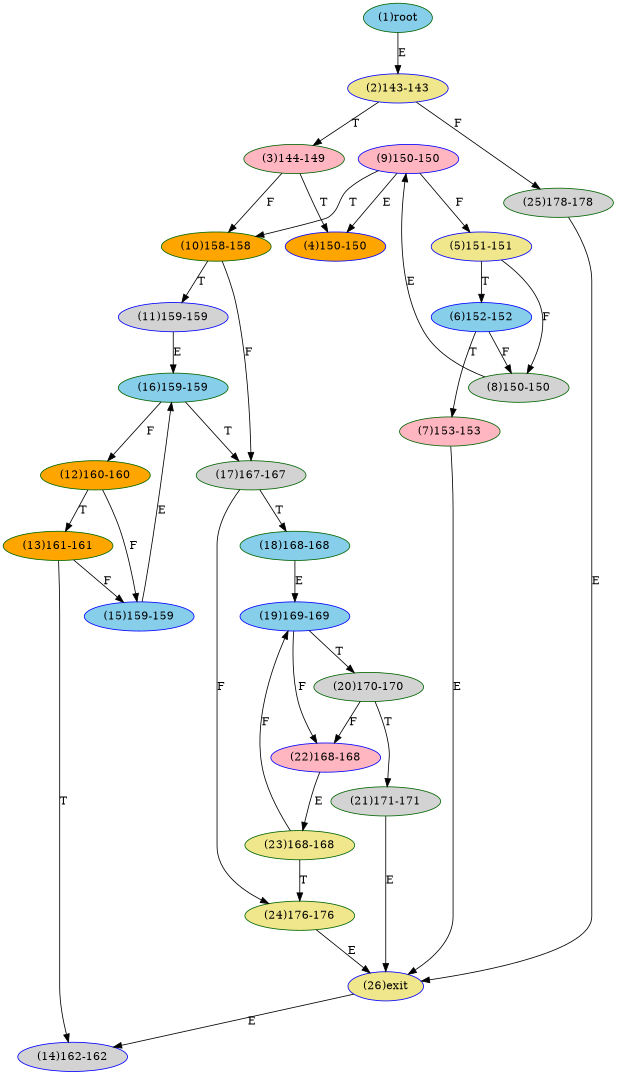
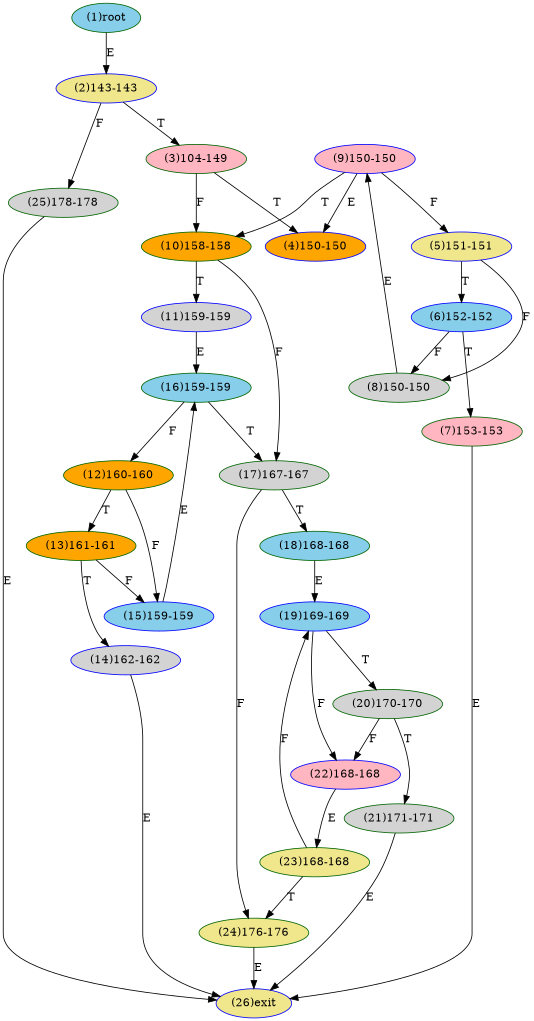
(294, 159) -> (196, 159)
(238, 1020) -> (143, 853)
